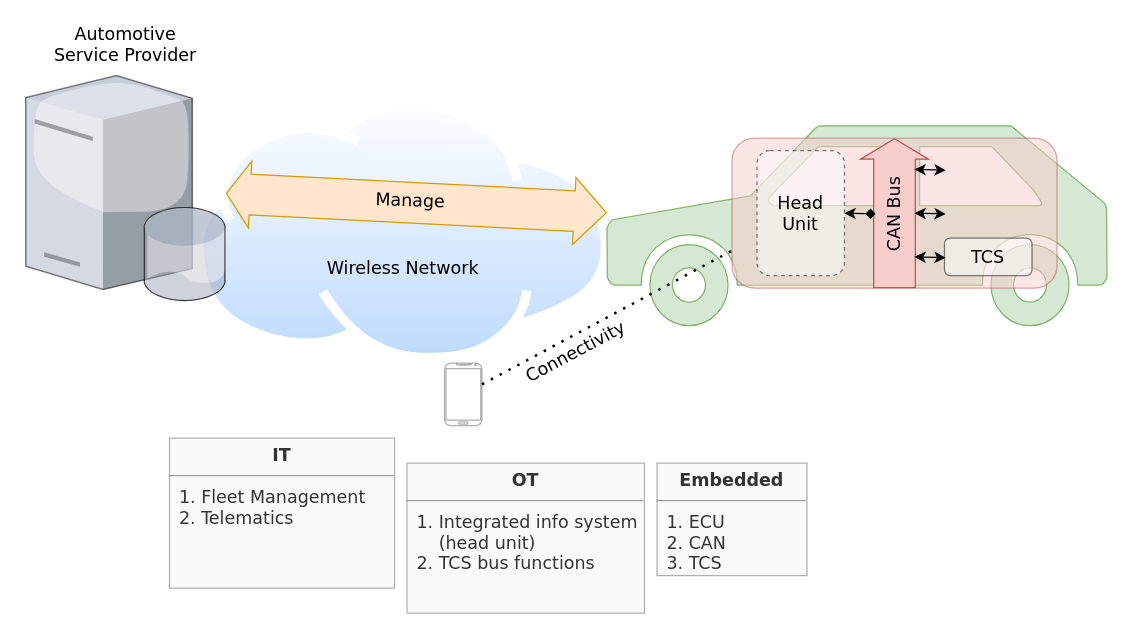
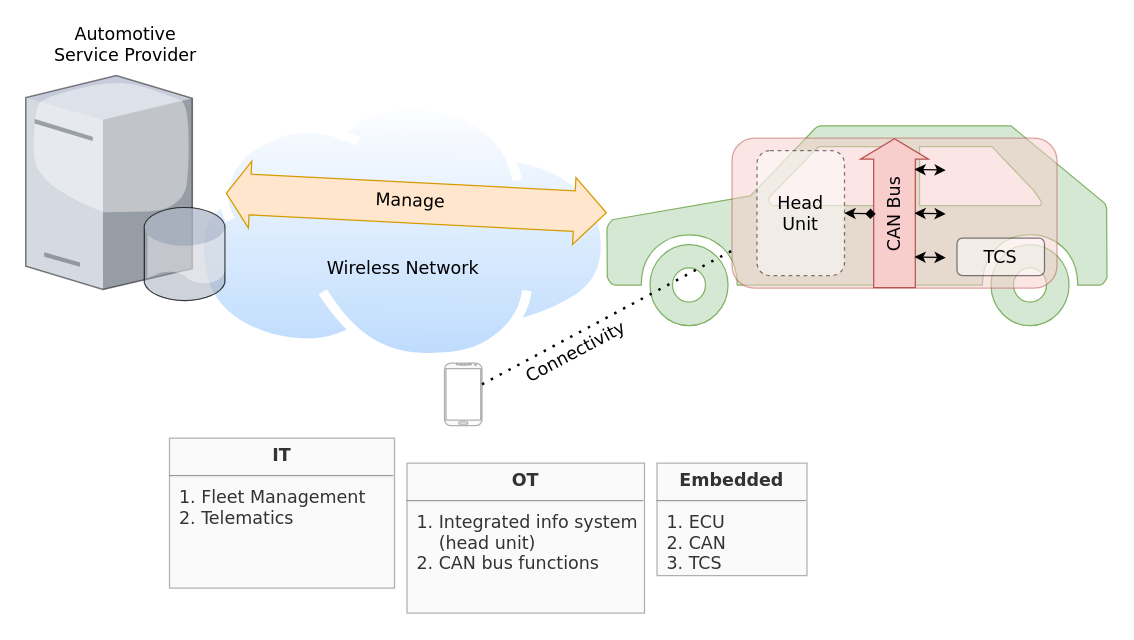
(988, 257) -> (1001, 257)
(518, 463) -> (518, 463)
